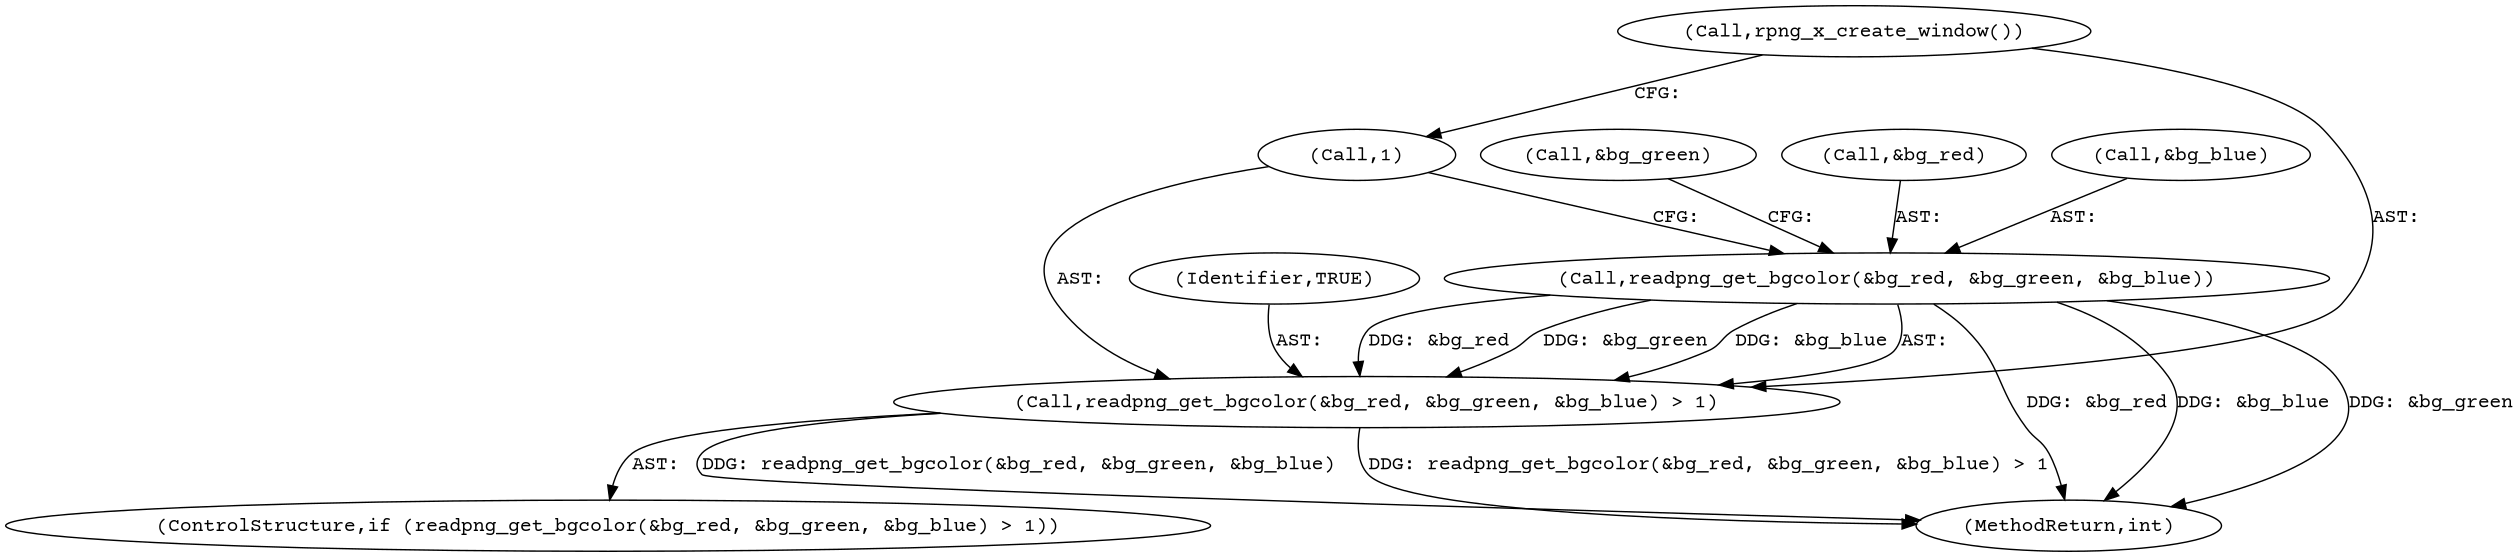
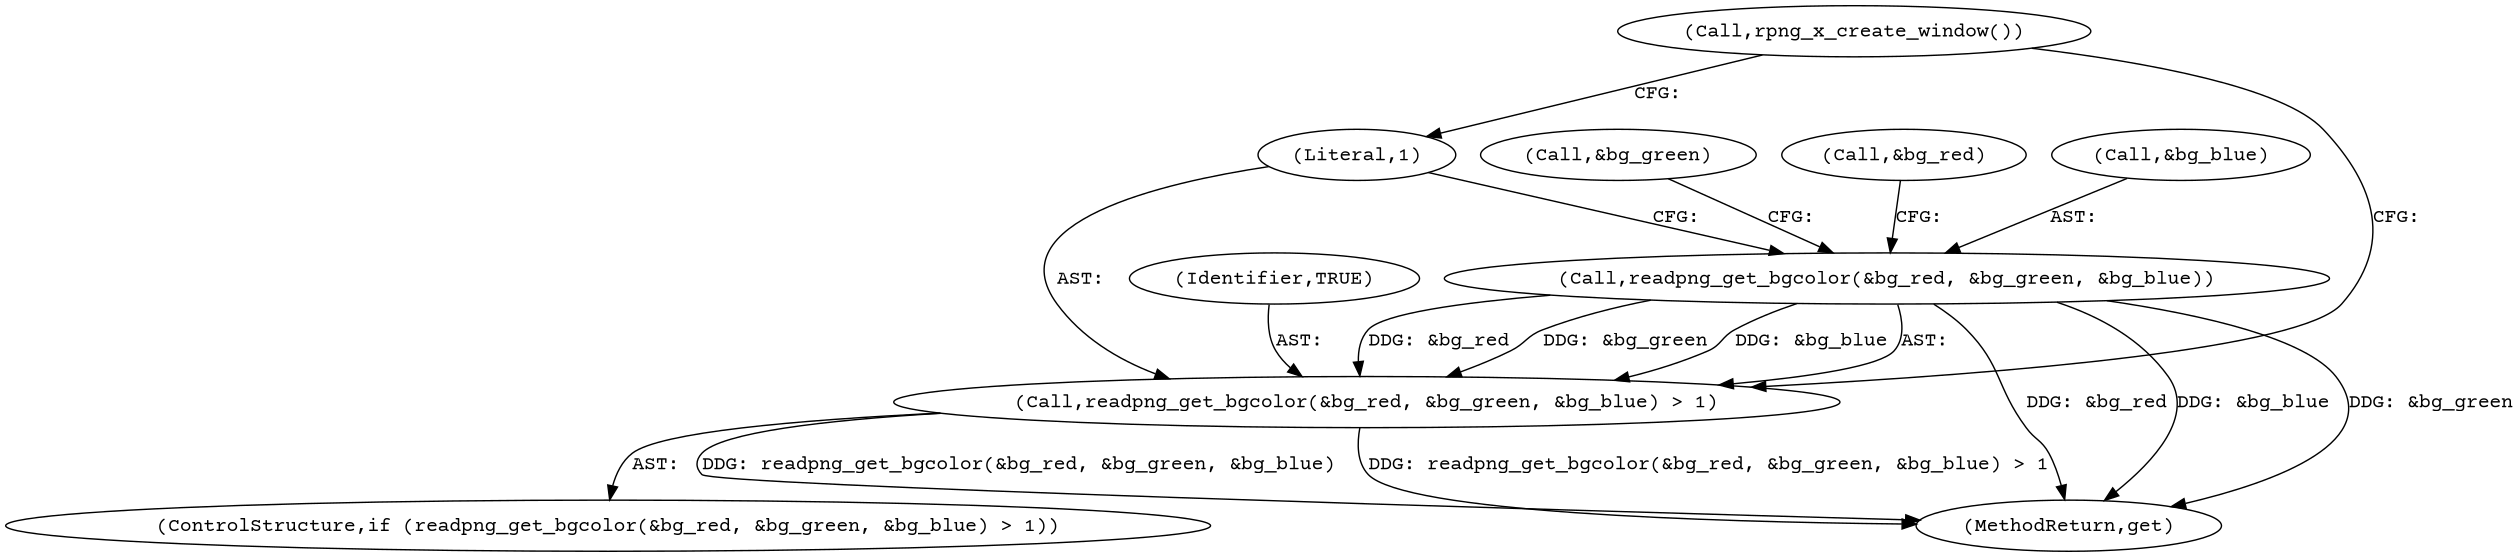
(1357, 155) -> (1357, 155)
(1925, 217) -> (1925, 217)
(2403, 217) -> (2403, 217)
(2069, 526) -> (2069, 526)
